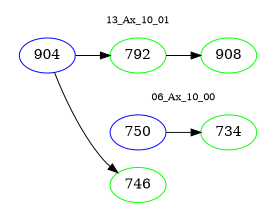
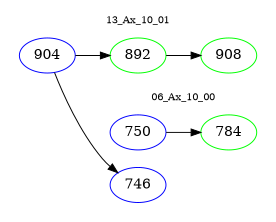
(138, 55) -> (138, 55)
(229, 132) -> (229, 132)
(138, 185) -> (138, 185)
